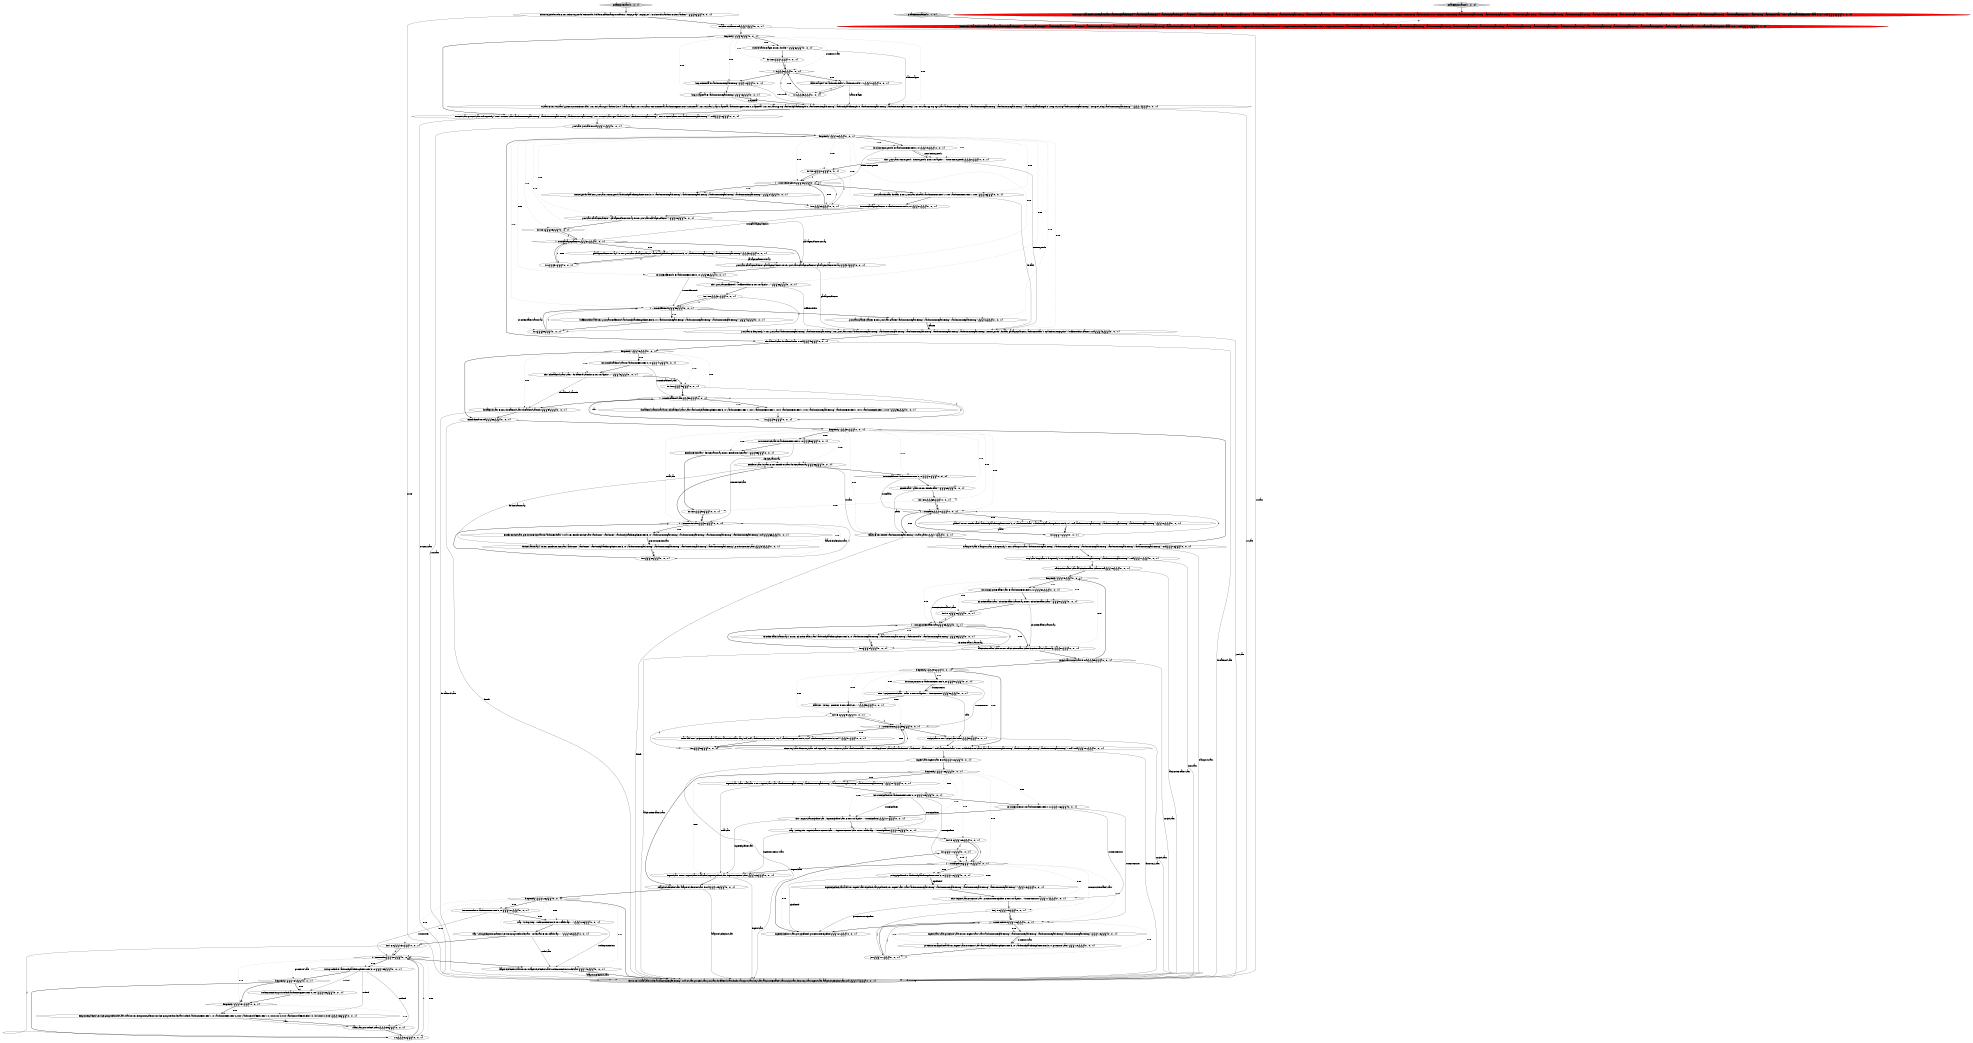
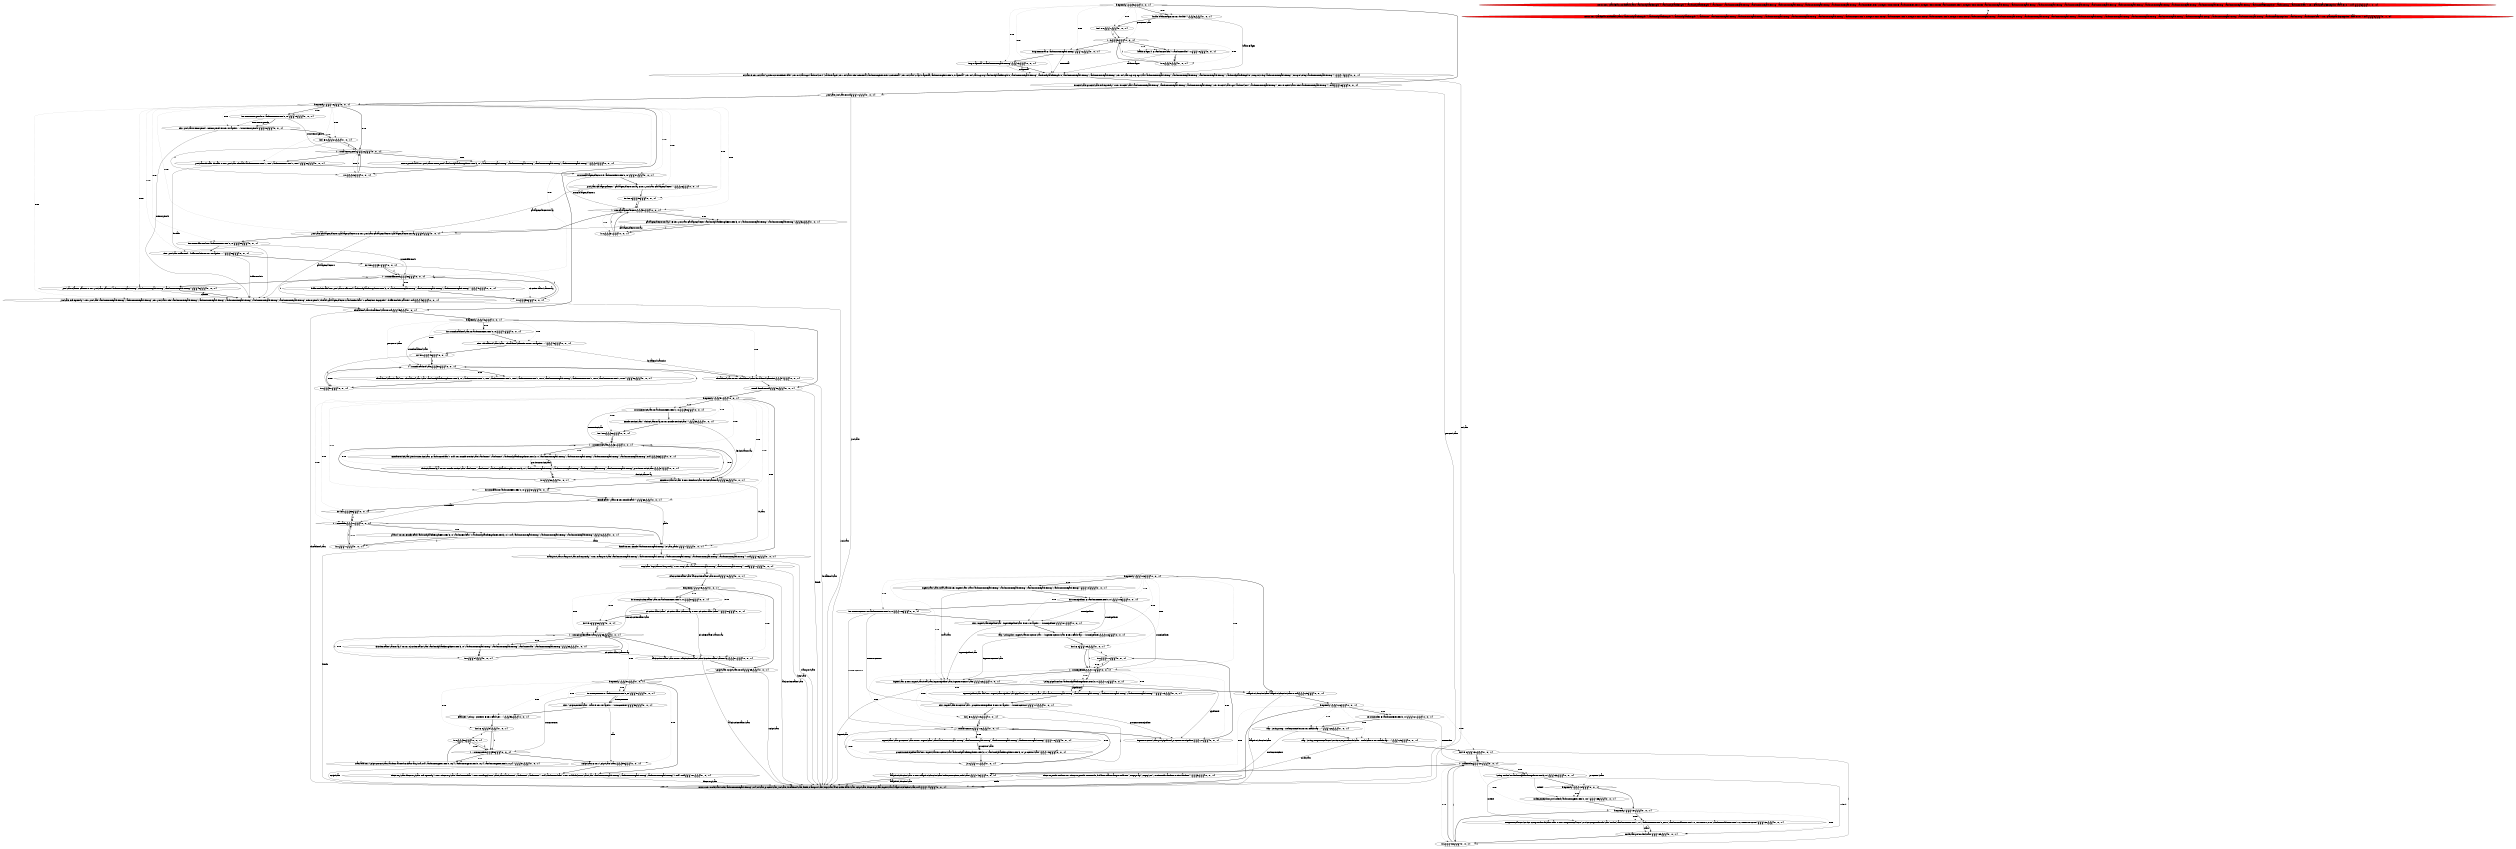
(626, 5) -> none
(1462, 5) -> none
(922, 15) -> none
(741, 27) -> none
(797, 149) -> (362, 120)
(553, 230) -> (640, 199)
(711, 375) -> (395, 343)
(683, 398) -> (432, 367)
(594, 410) -> (330, 379)
(671, 477) -> (735, 422)
(915, 477) -> (517, 490)
(935, 500) -> (353, 512)
(820, 506) -> (643, 403)
(836, 541) -> (730, 463)
(1105, 612) -> (773, 611)
(1085, 660) -> (742, 670)
(862, 695) -> (629, 652)
(704, 748) -> (468, 740)
(944, 760) -> none
(1100, 887) -> (923, 694)
(544, 899) -> (1338, 705)
(453, 907) -> none
(241, 1004) -> (1633, 811)
(39, 1030) -> (1523, 814)
